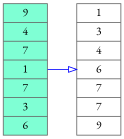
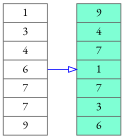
(58, 69) -> (58, 69)
